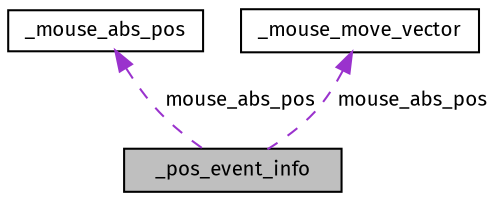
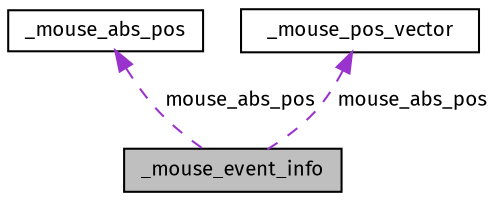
(360, 31) -> (360, 31)
(233, 170) -> (233, 170)
